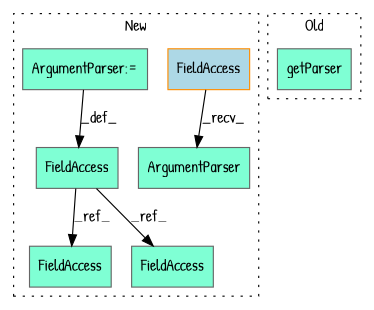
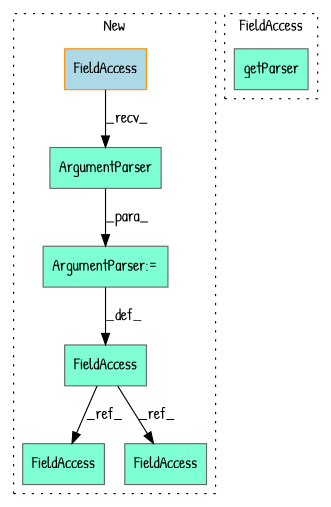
(314, 27) -> (271, 27)
none -> (106, 212)
